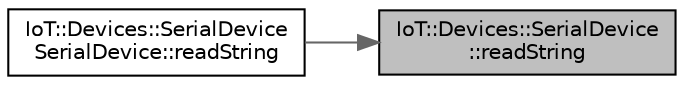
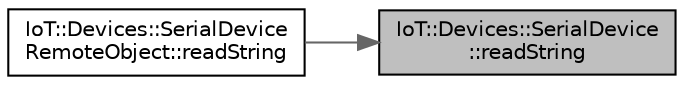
(156, 42) -> (156, 42)
